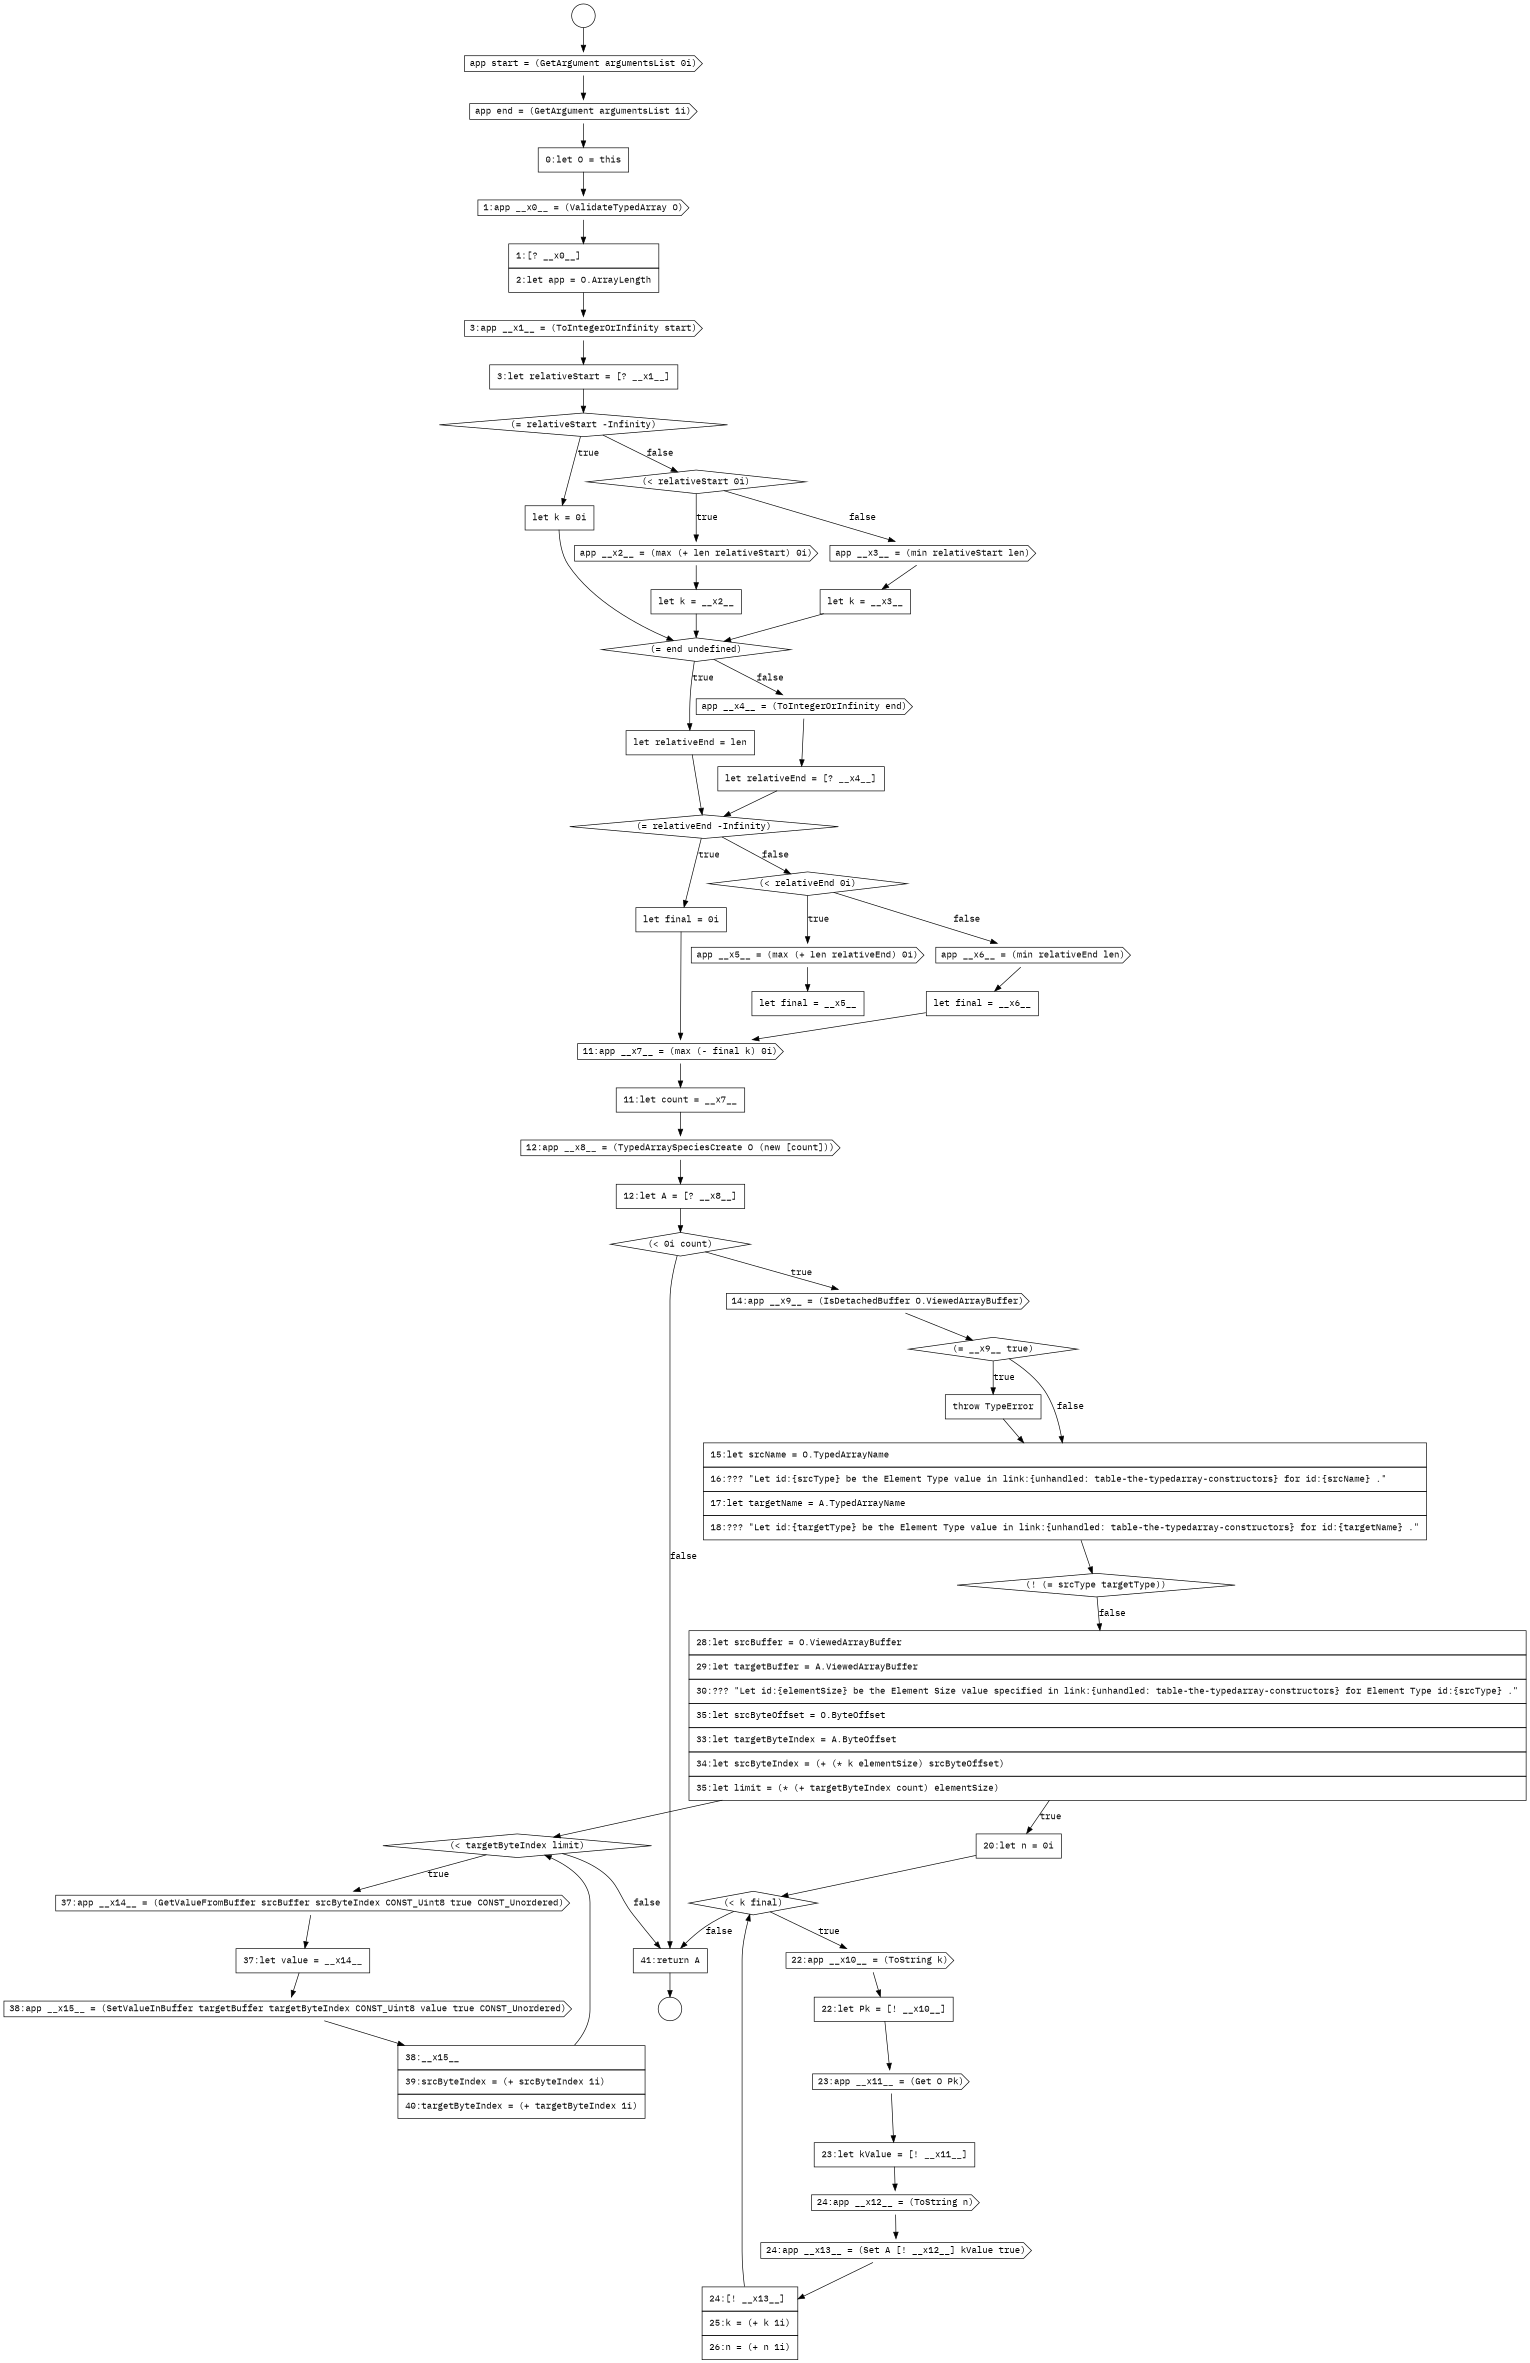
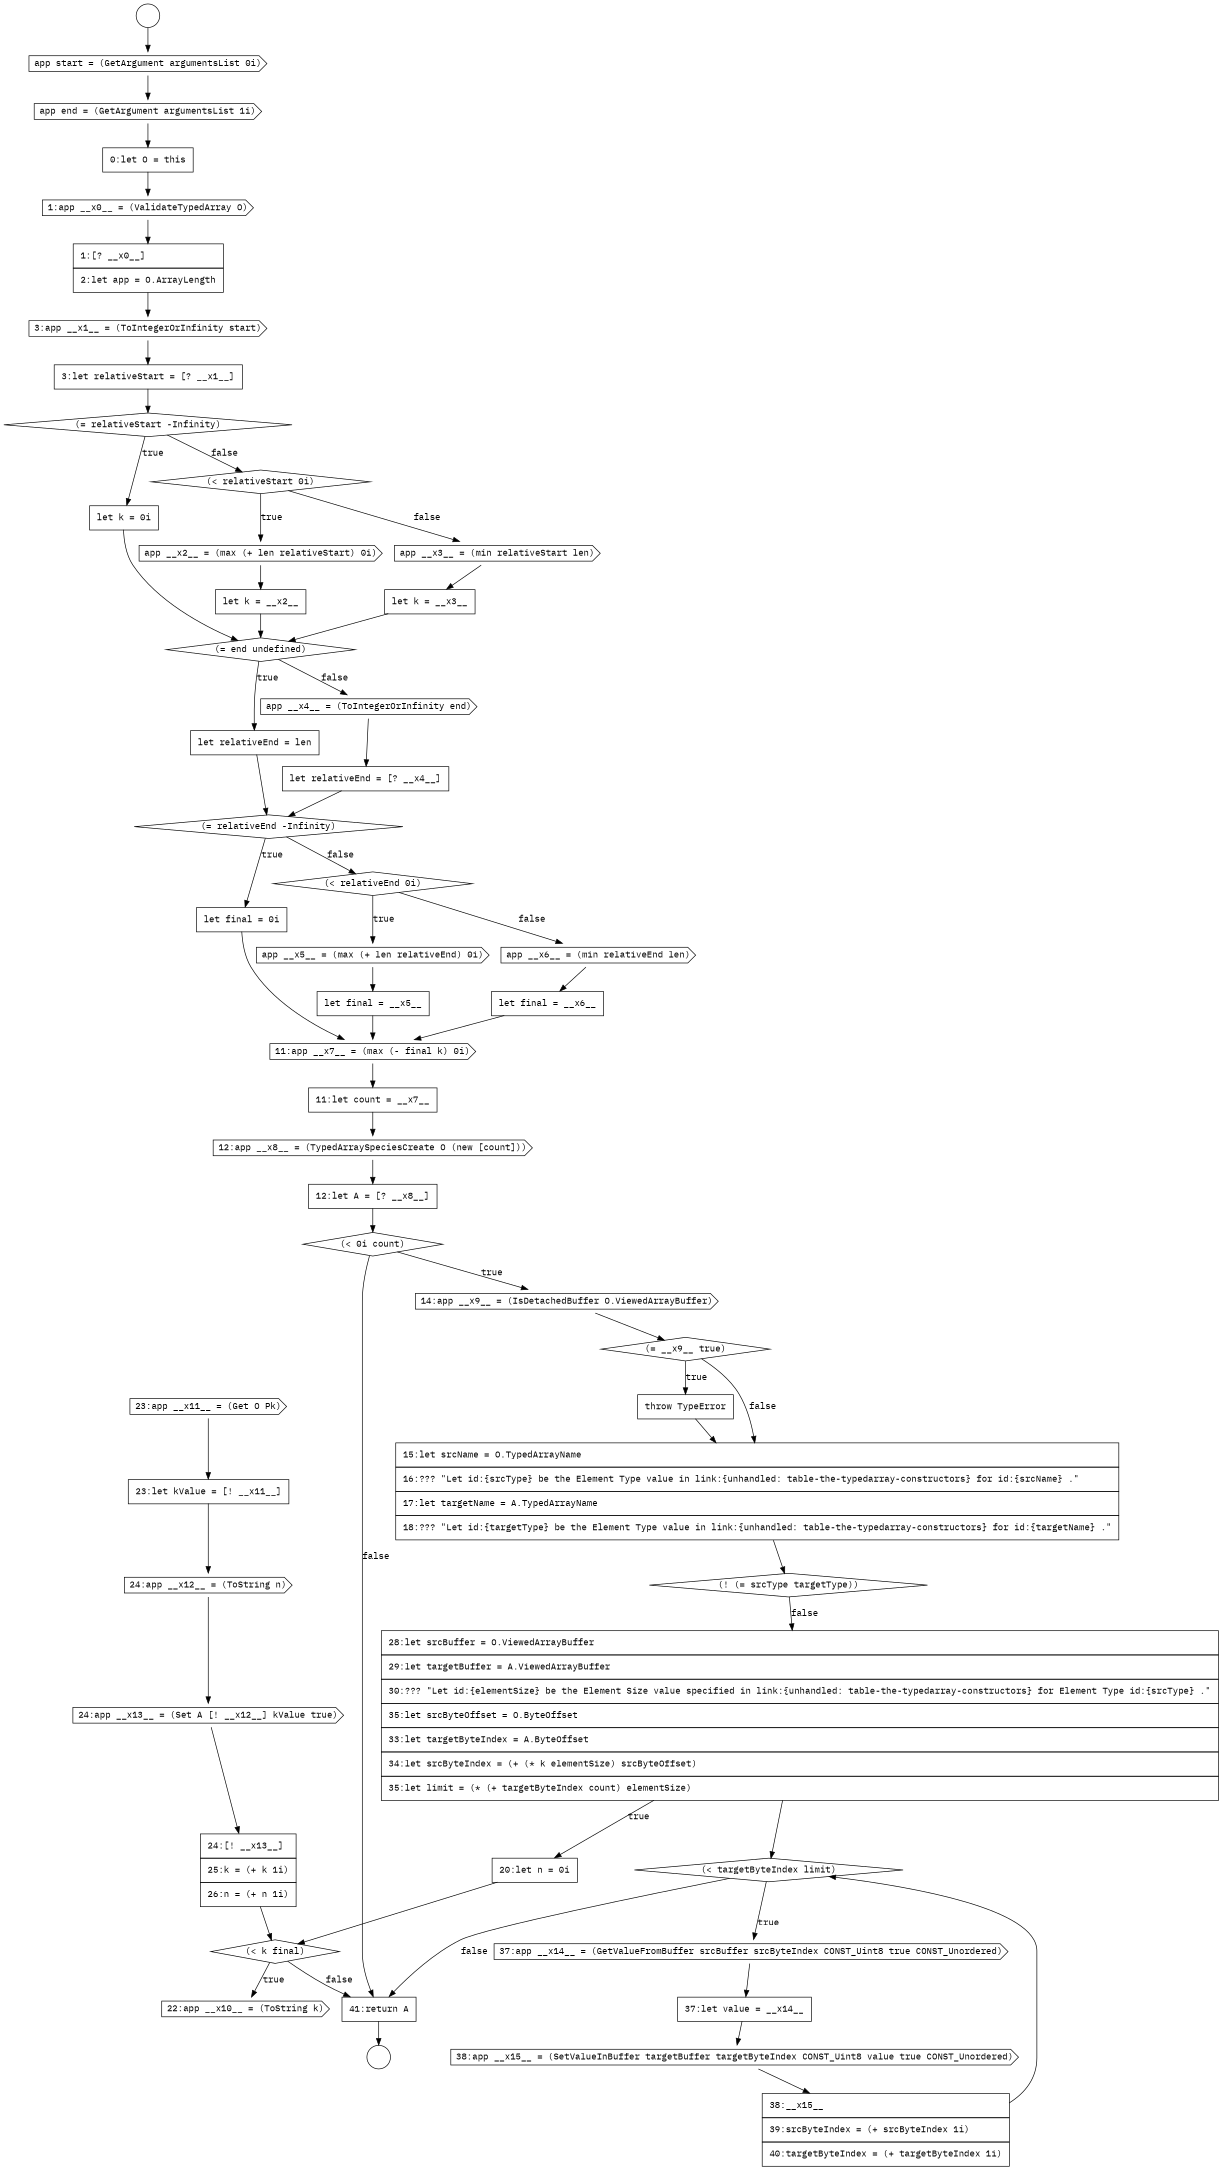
none -> (373, 1024)
(884, 2009) -> none
